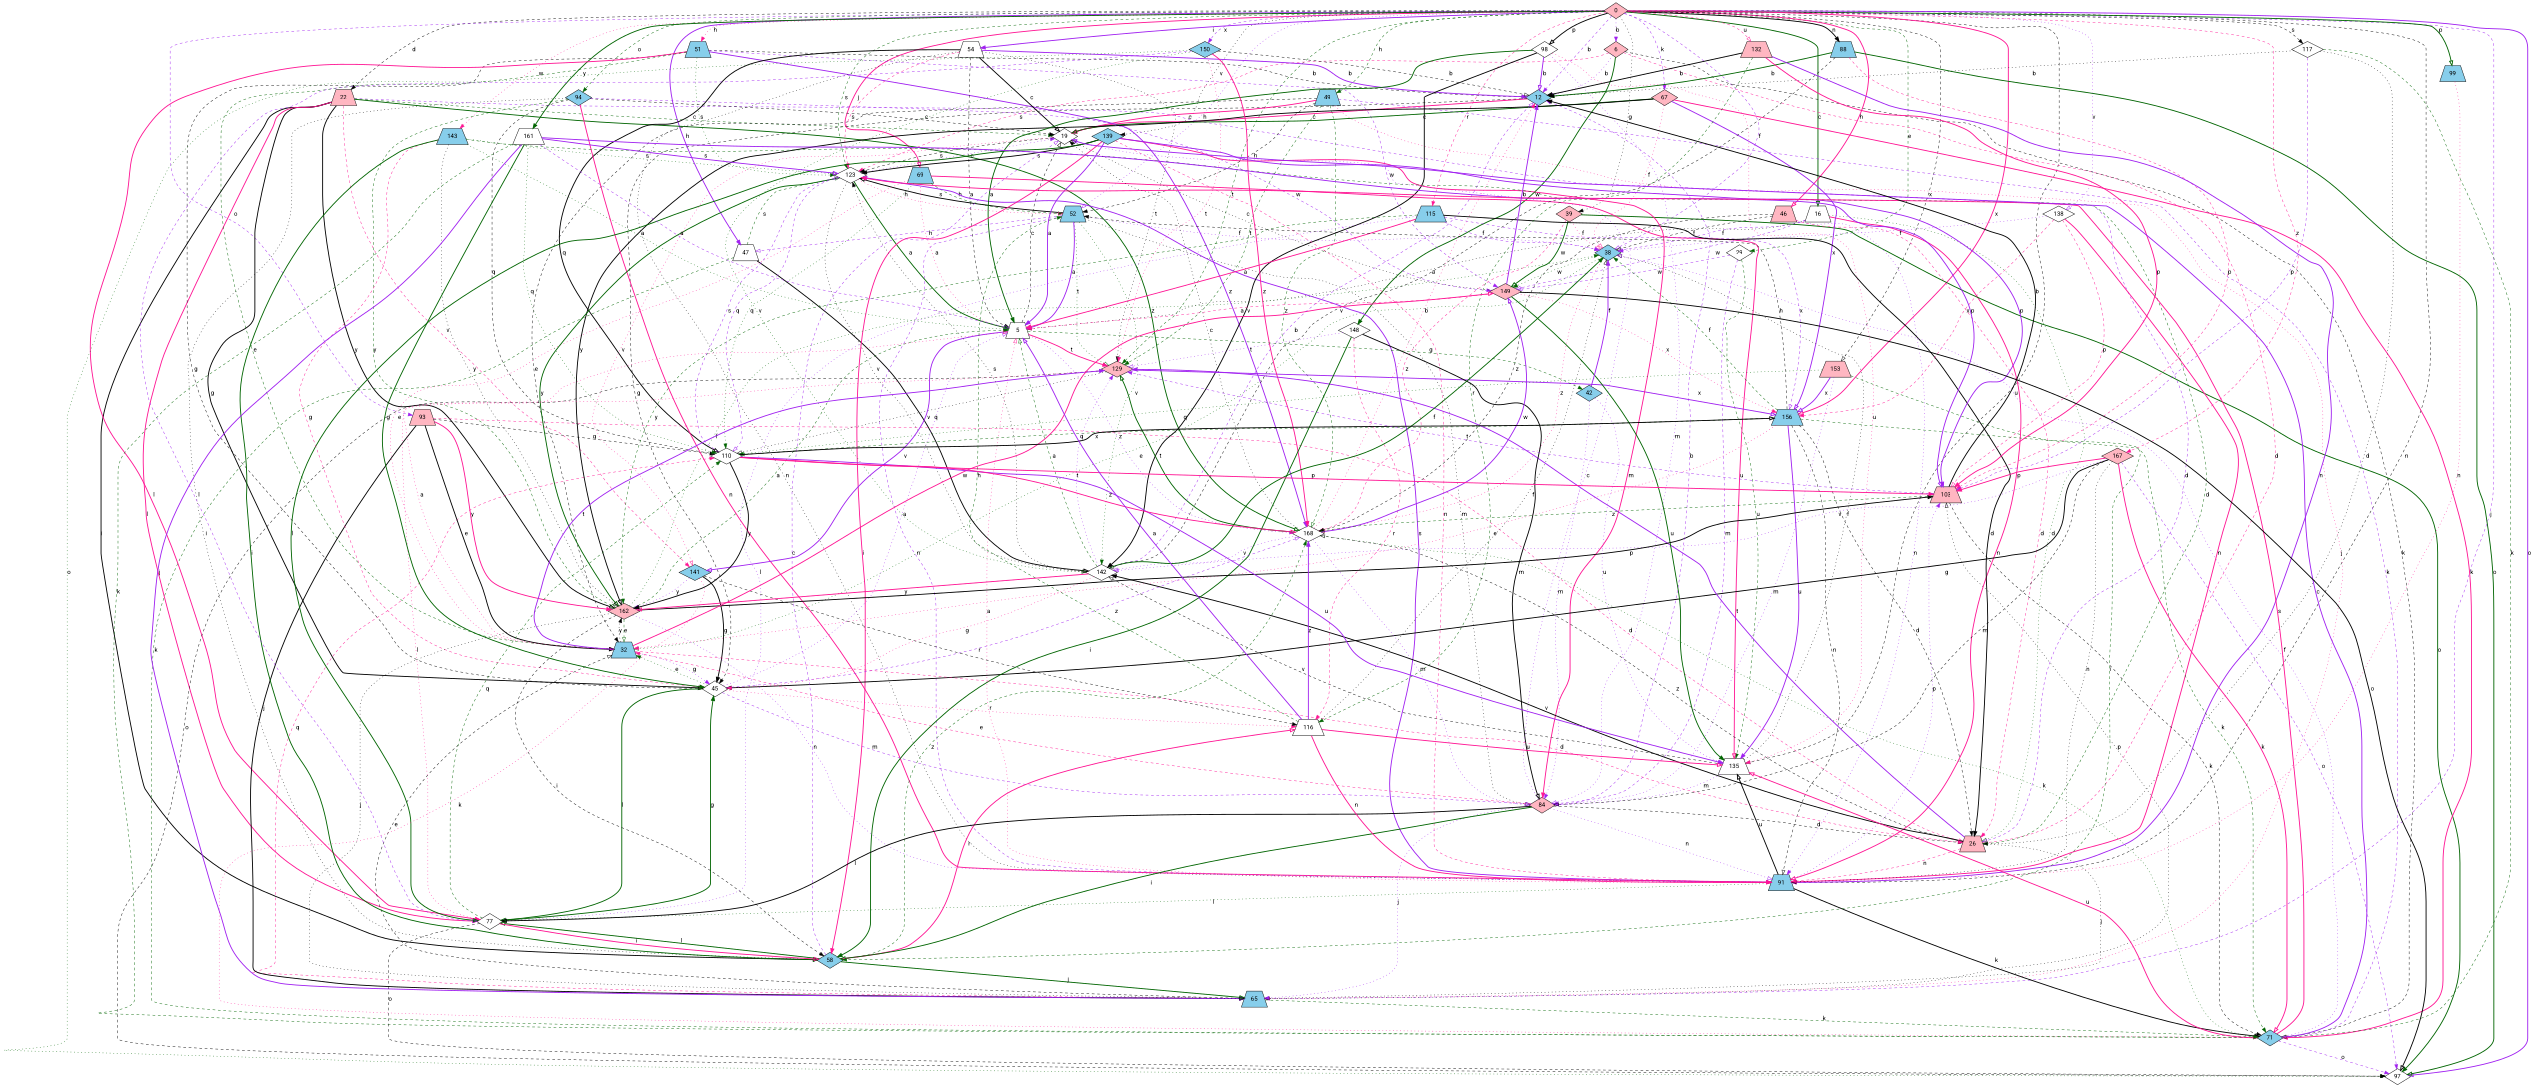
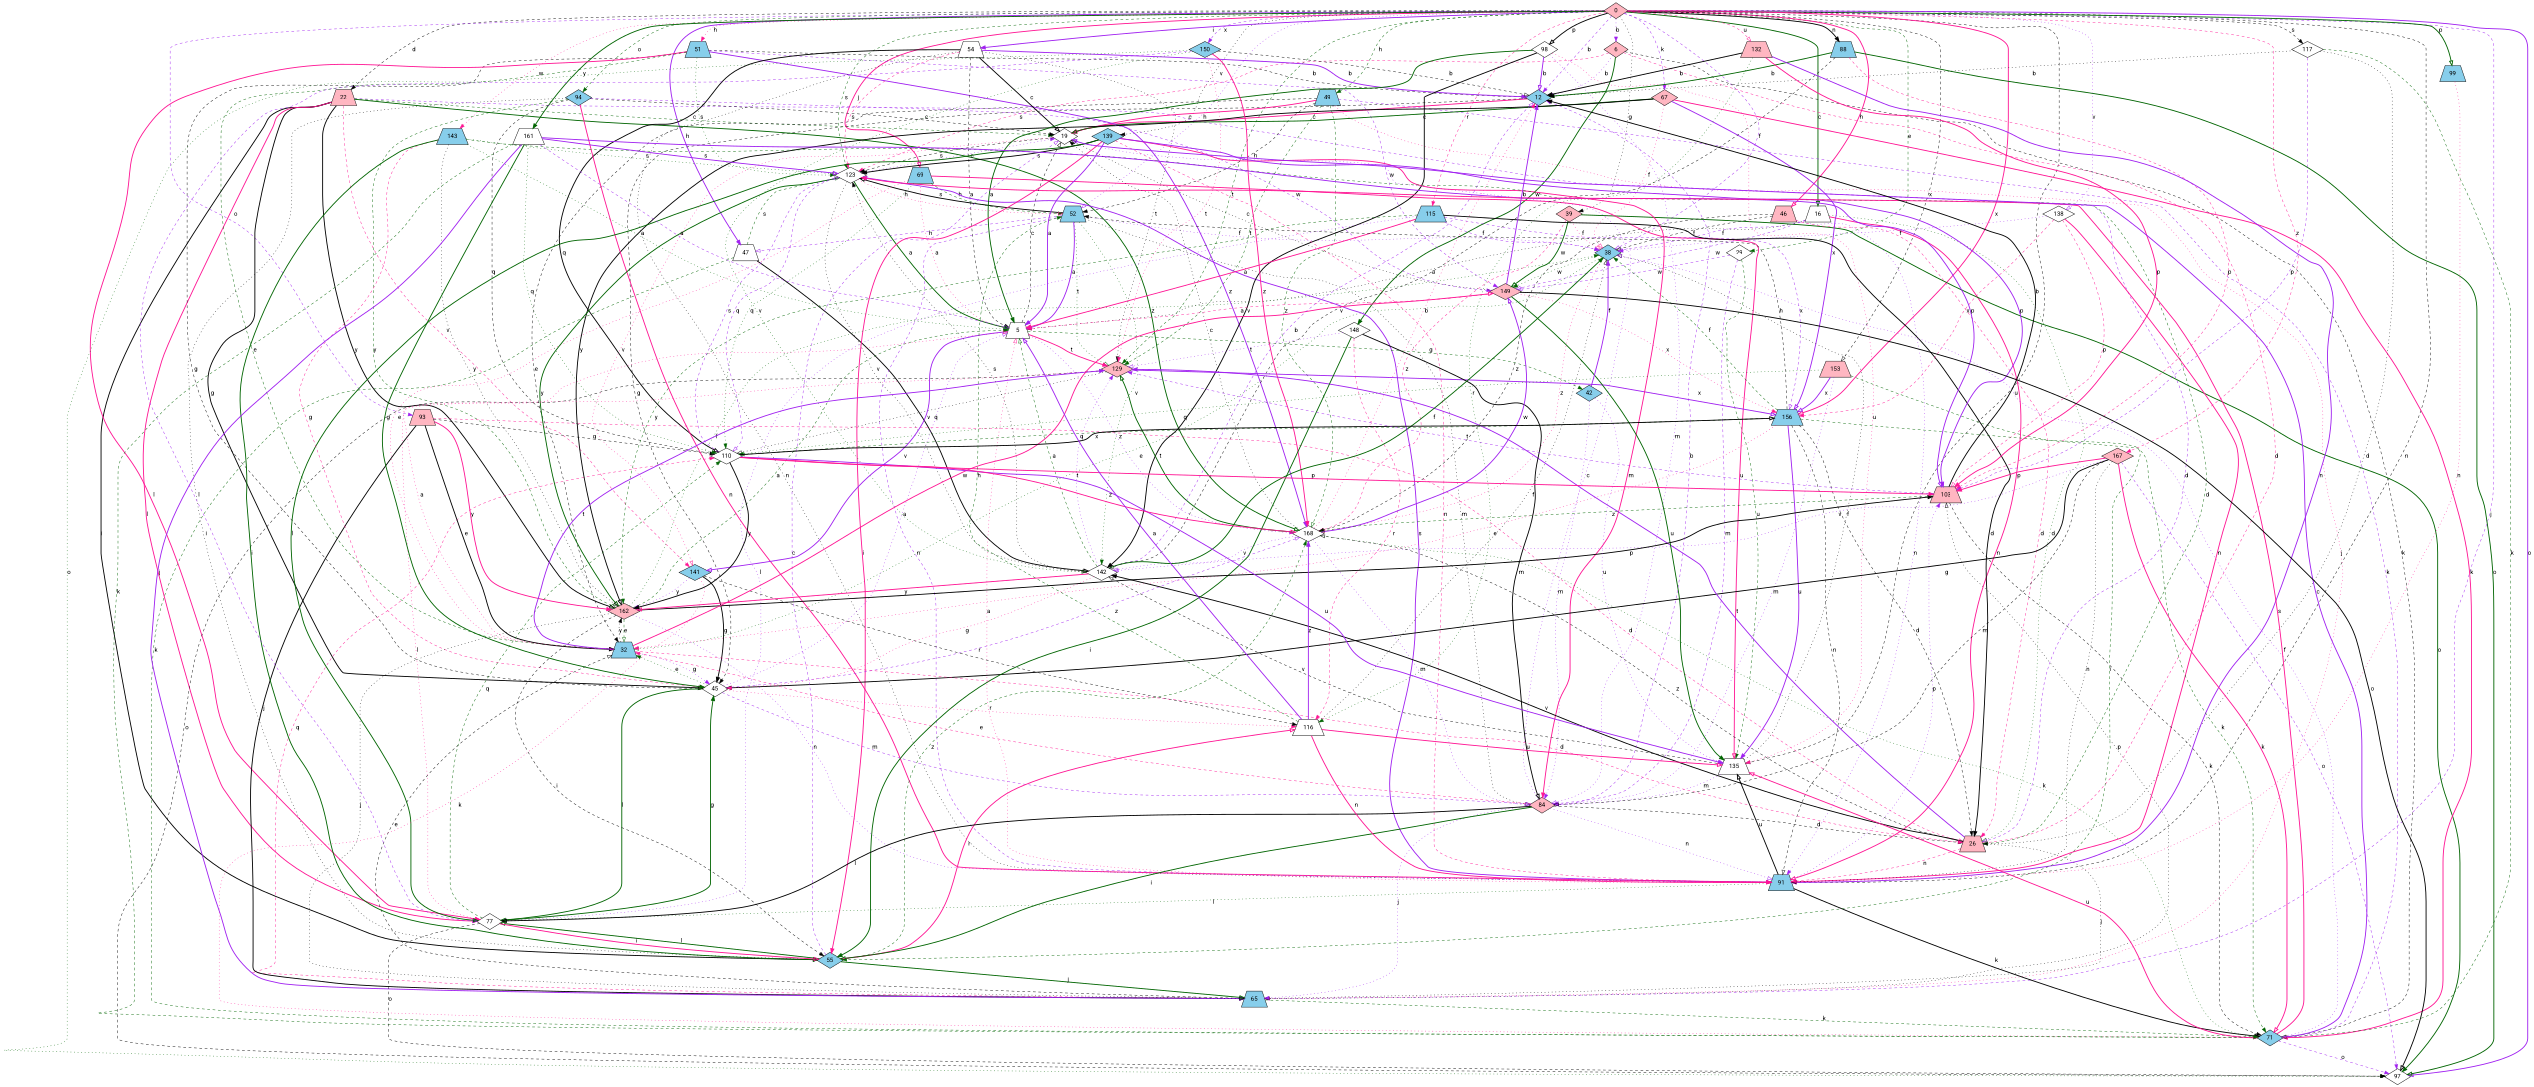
(1472, 336) -> (1472, 336)
(830, 960) -> (830, 960)
